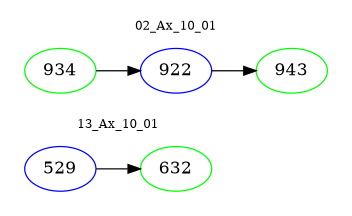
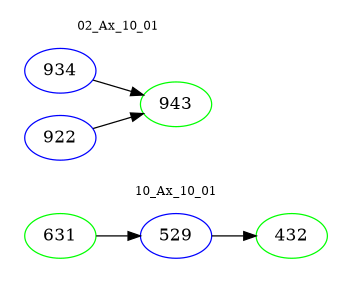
(60, 71) -> (60, 71)
(112, 71) -> (112, 86)
(118, 125) -> (176, 192)
(176, 169) -> (292, 236)
none -> (60, 236)
